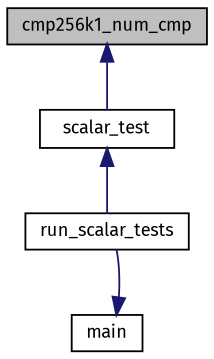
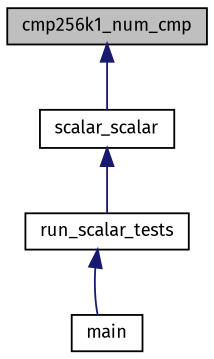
(107, 129) -> (107, 129)
(119, 273) -> (95, 292)
